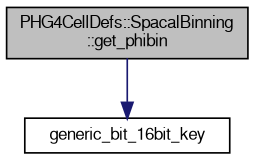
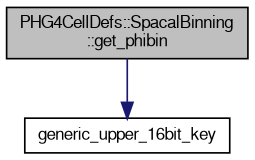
(127, 136) -> (127, 136)
